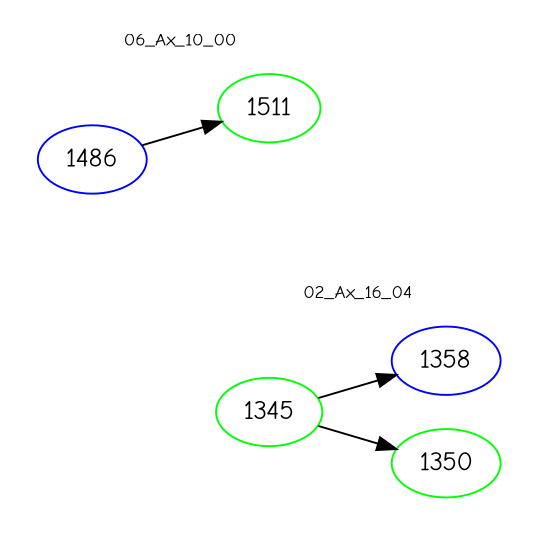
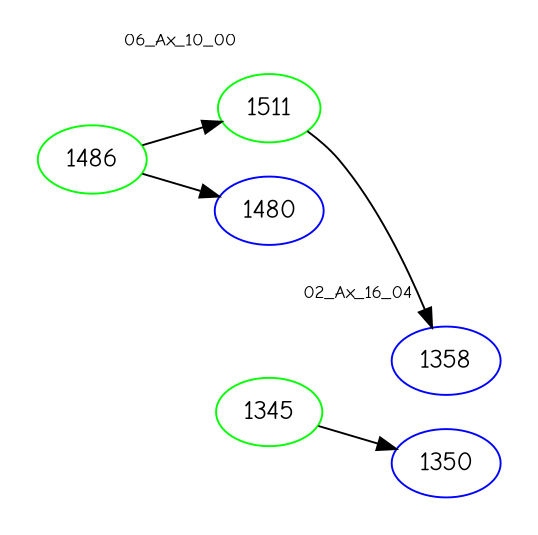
(92, 159) -> (92, 159)
none -> (269, 211)
(348, 389) -> (377, 213)
(446, 463) -> (446, 463)
